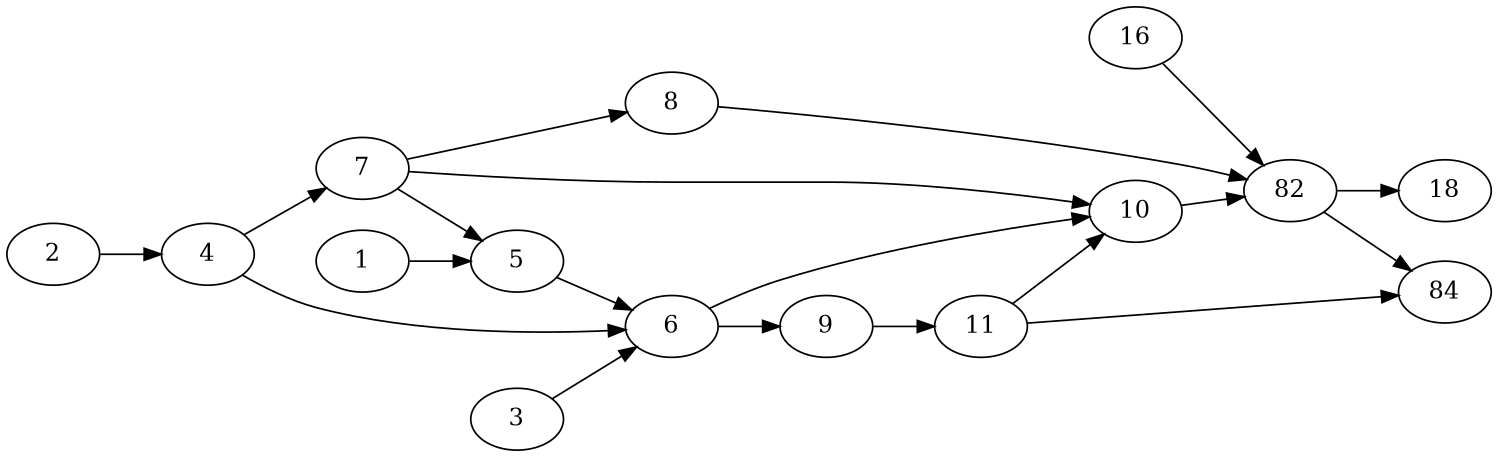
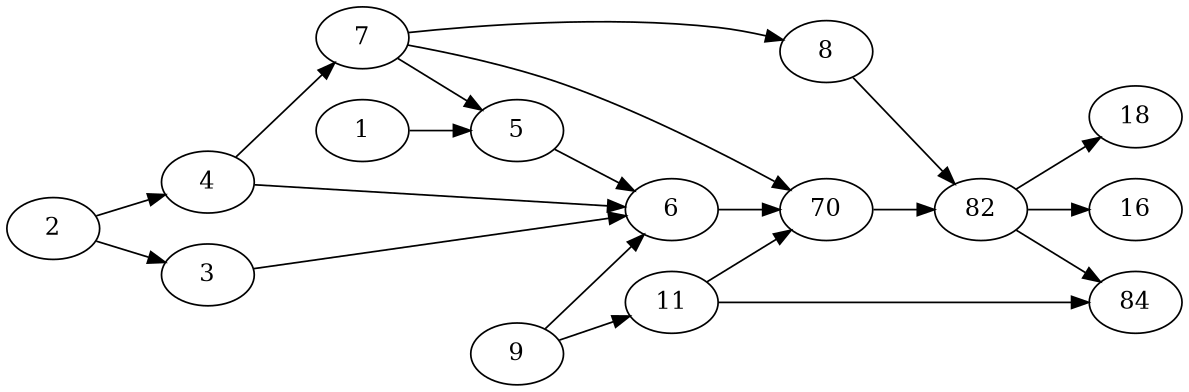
(1207, 108) -> (1050, 210)
(1136, 211) -> (826, 210)
none -> (122, 249)
(741, 326) -> (588, 288)
